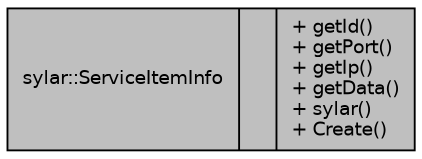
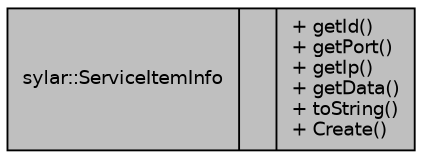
(332, 109) -> (346, 109)
